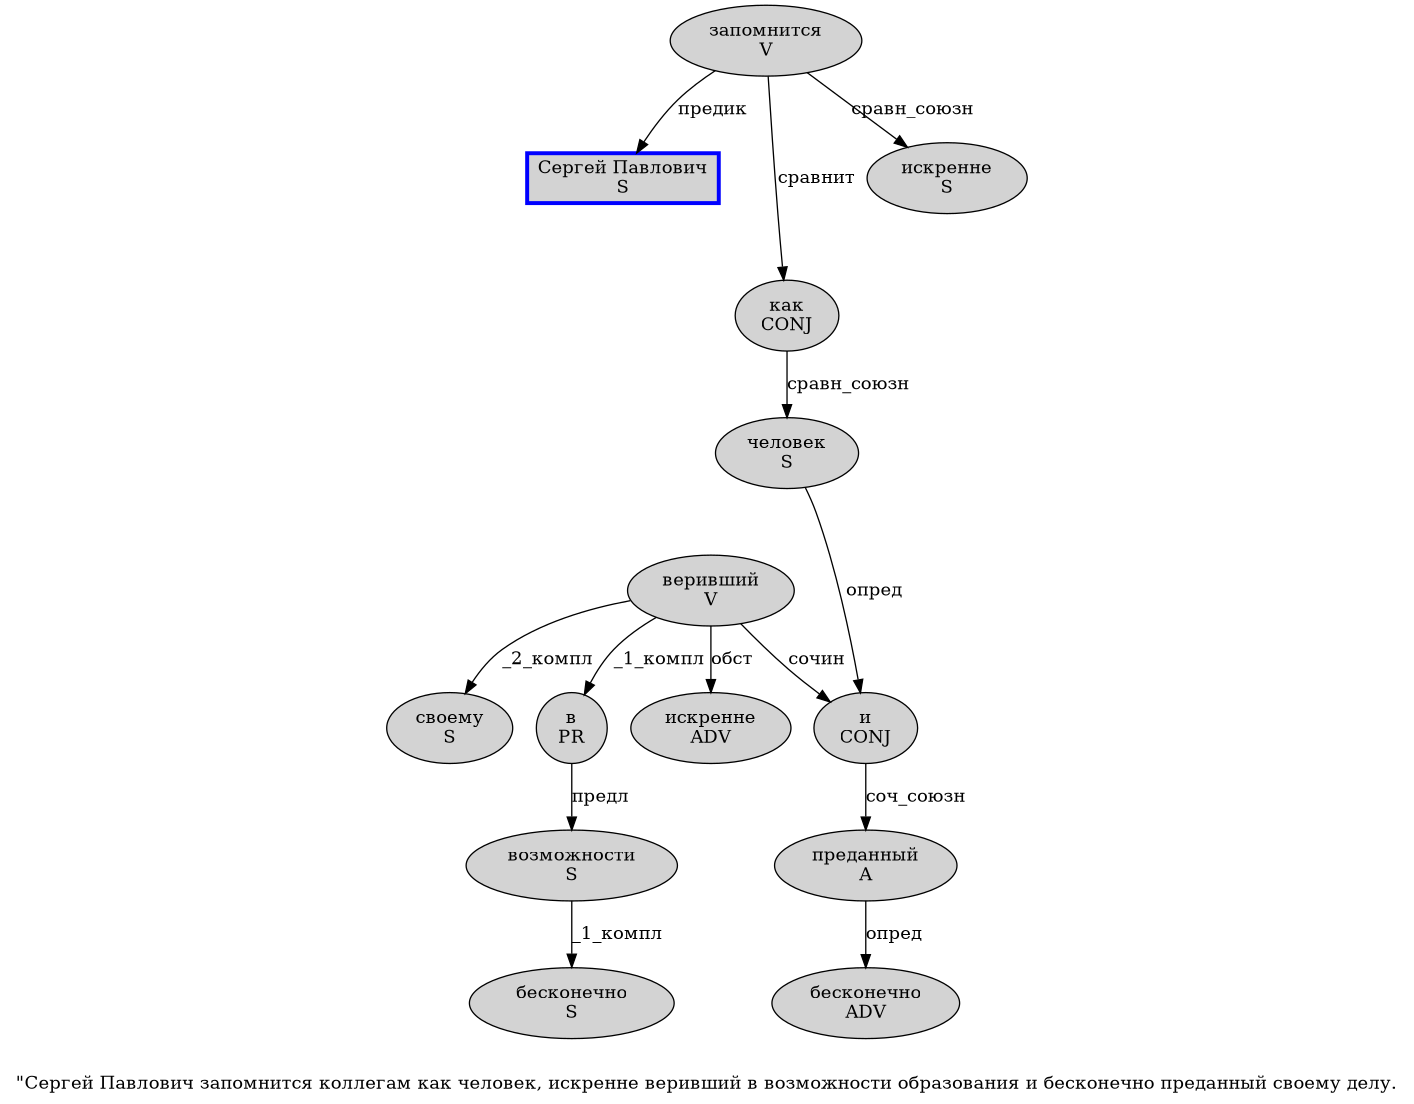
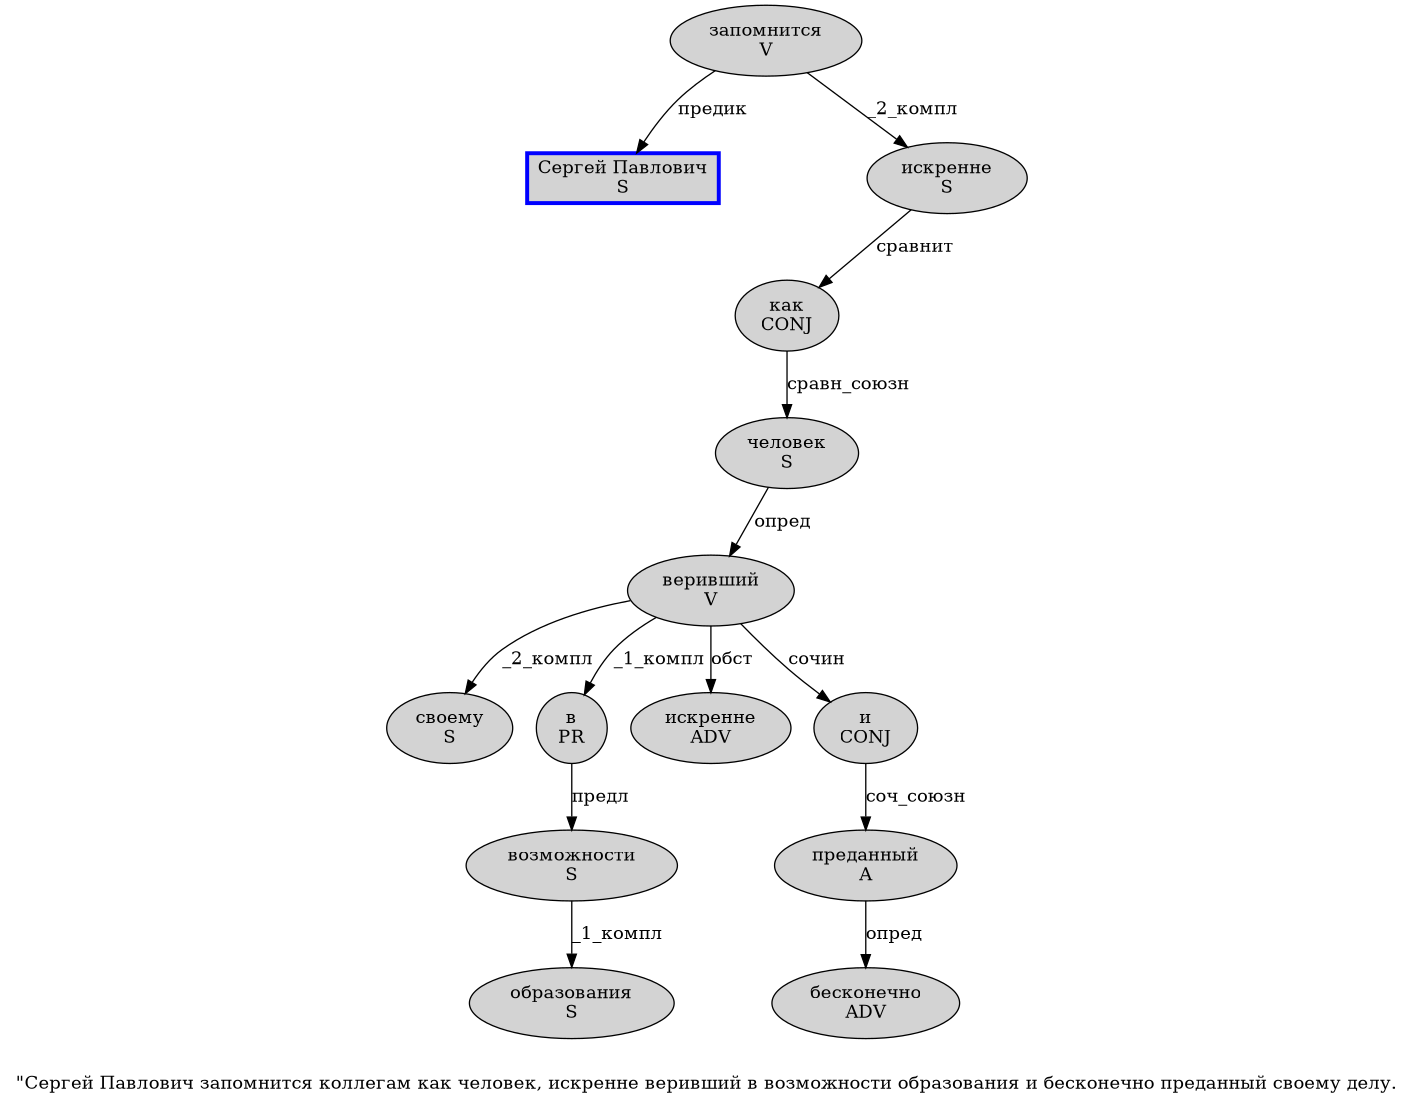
(913, 109) -> (913, 109)
(775, 171) -> (870, 244)
(837, 582) -> (752, 516)
(572, 1003) -> (572, 1003)
